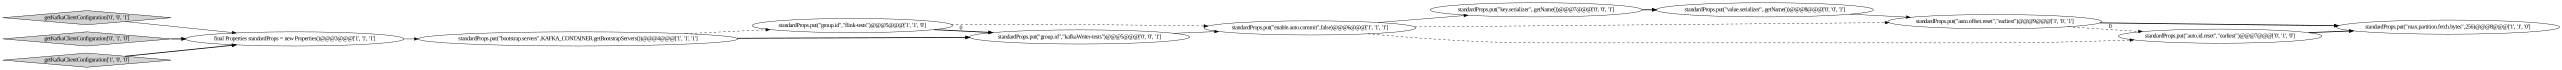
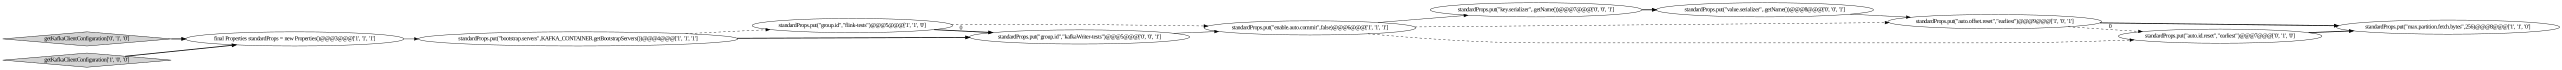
(87, 18) -> none
